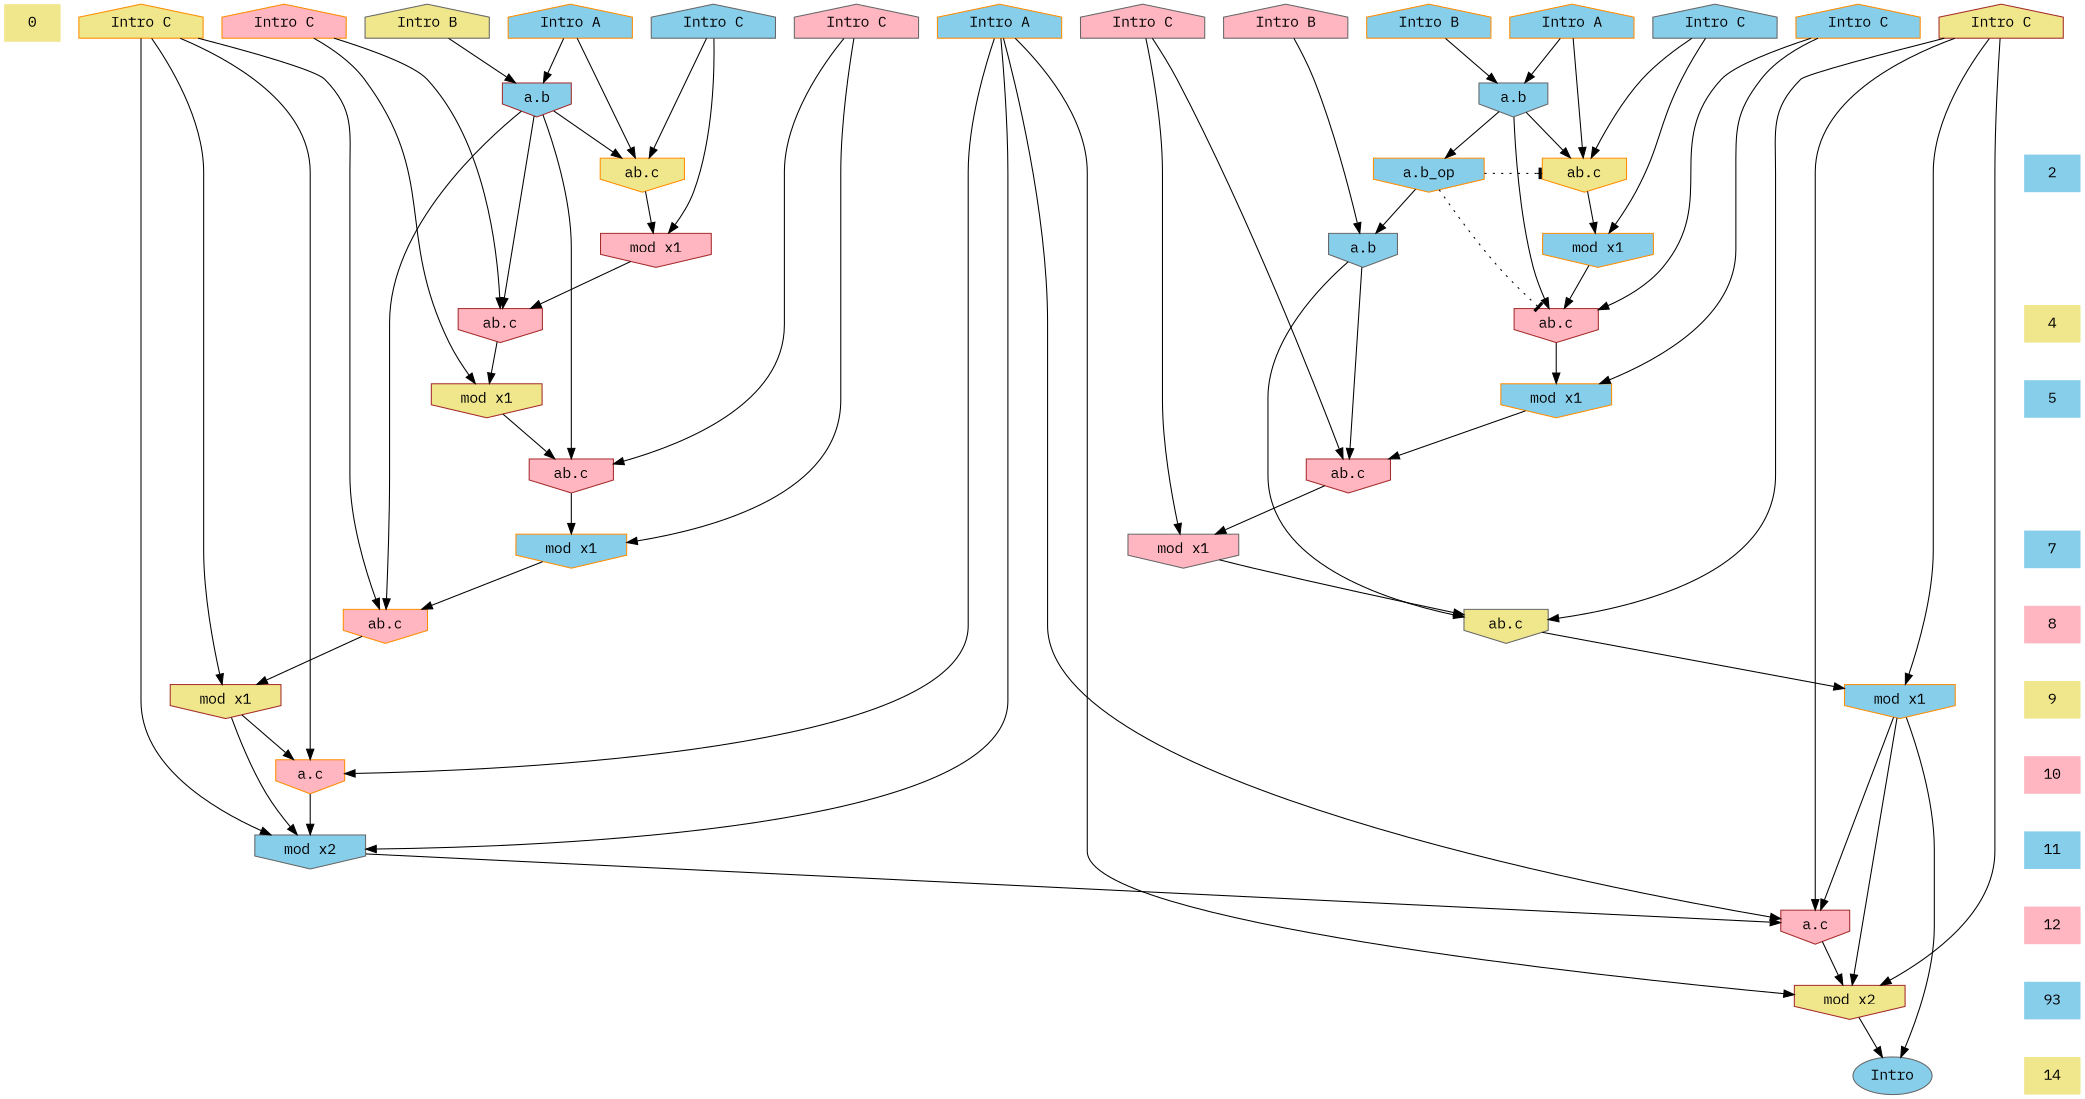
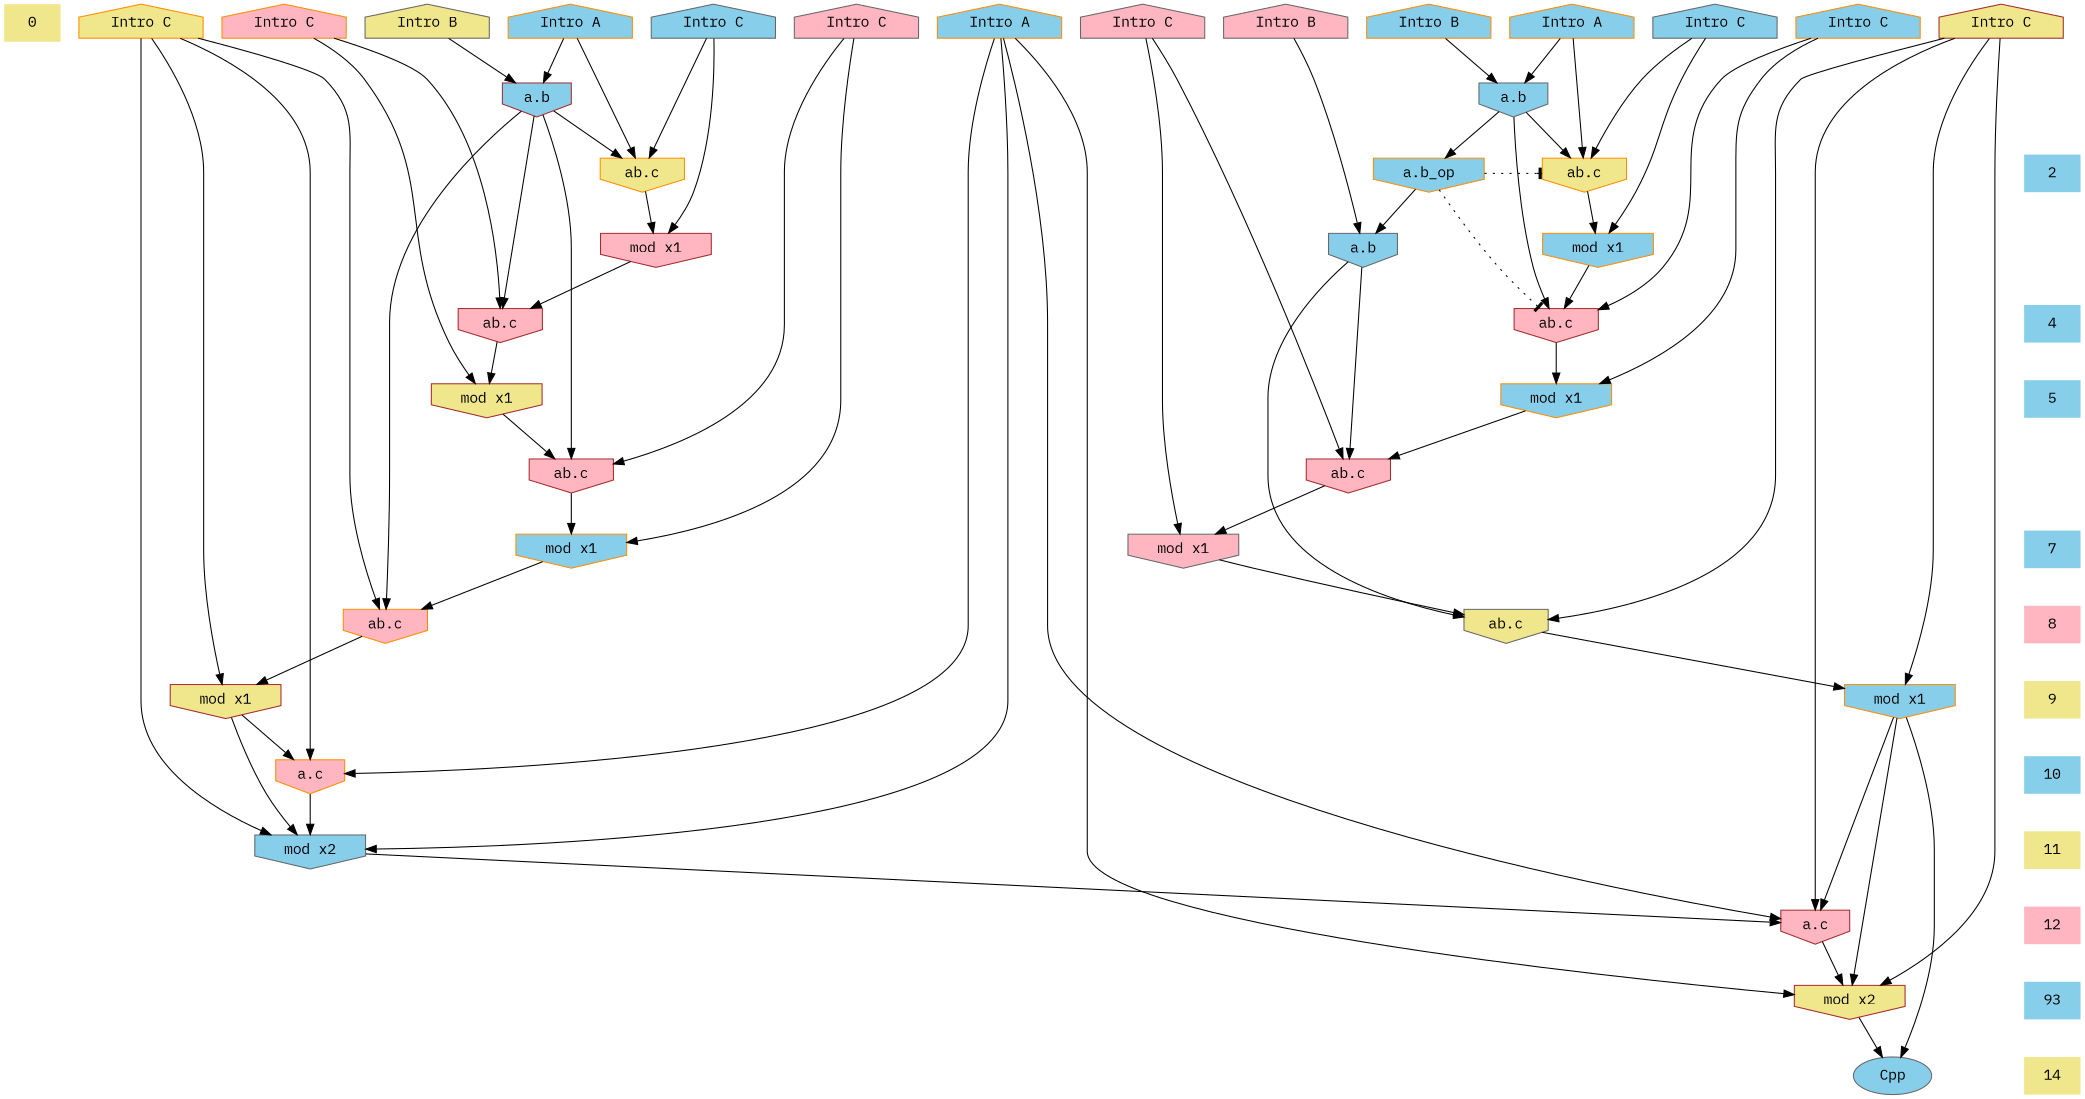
(2052, 324) -> (2052, 324)
(2052, 775) -> (2052, 775)
(2052, 850) -> (2052, 850)
(1893, 1076) -> (1893, 1076)
